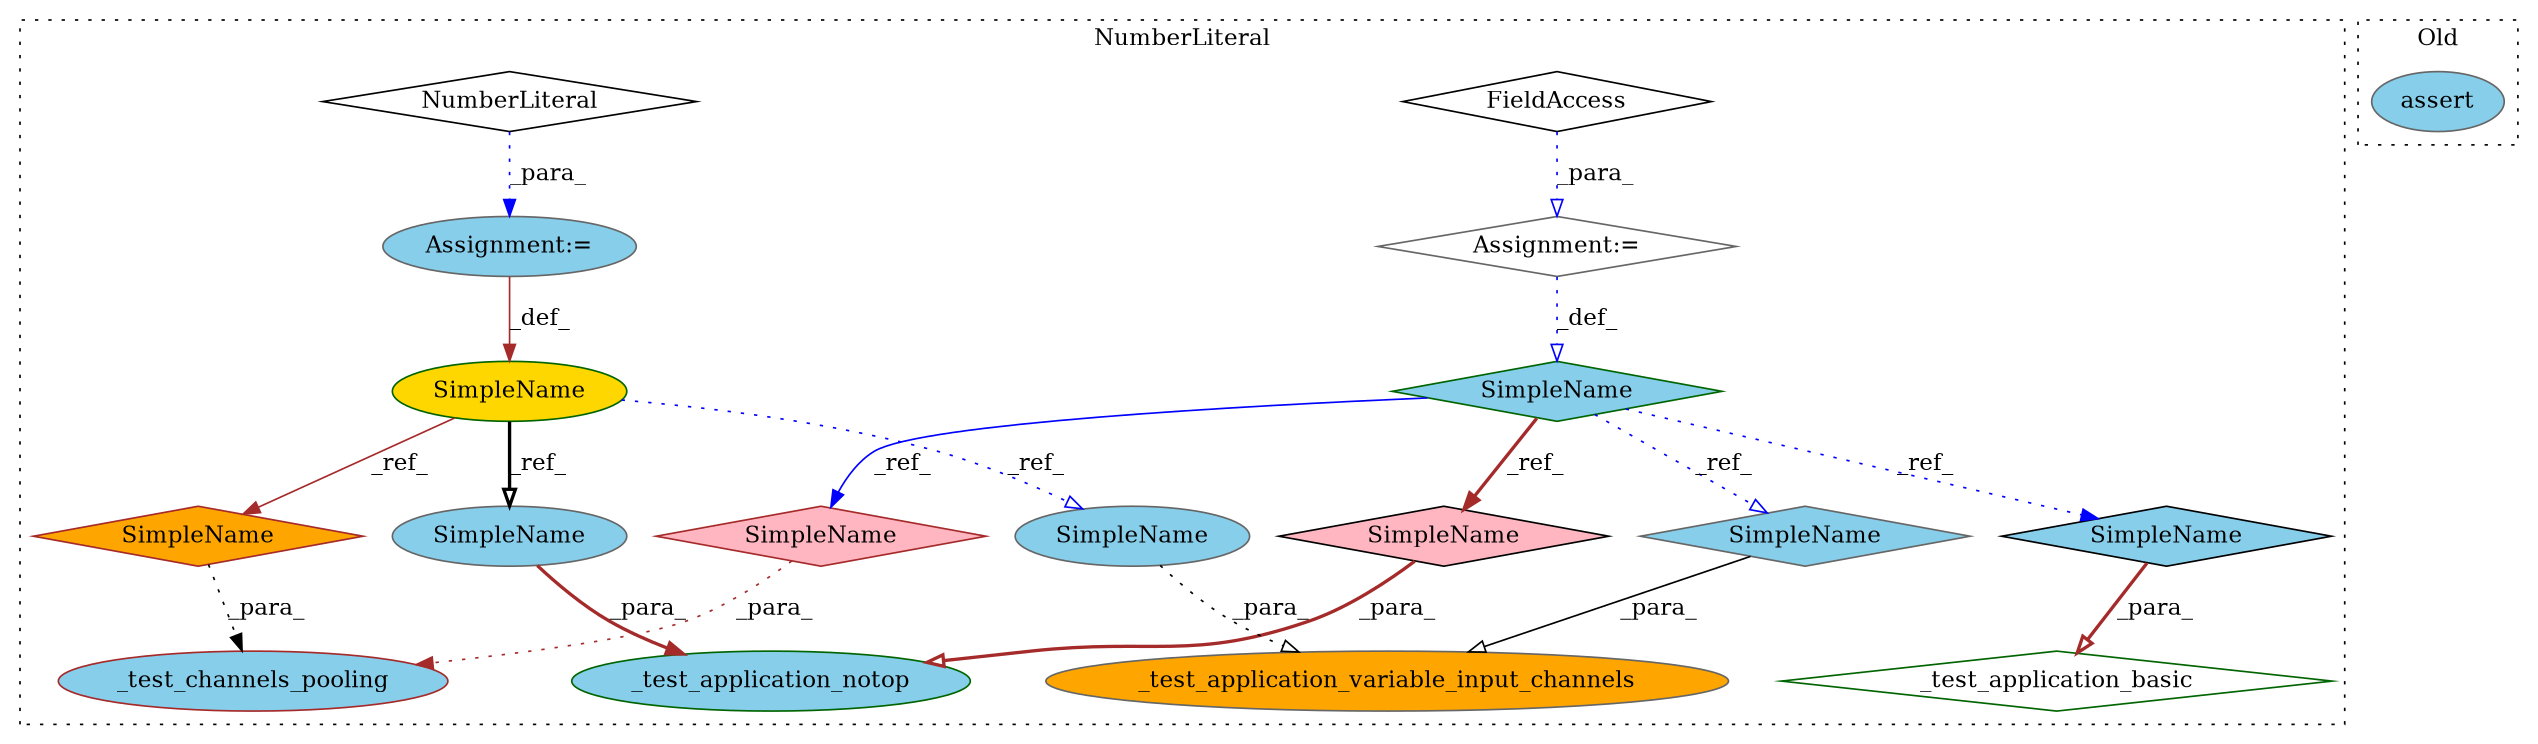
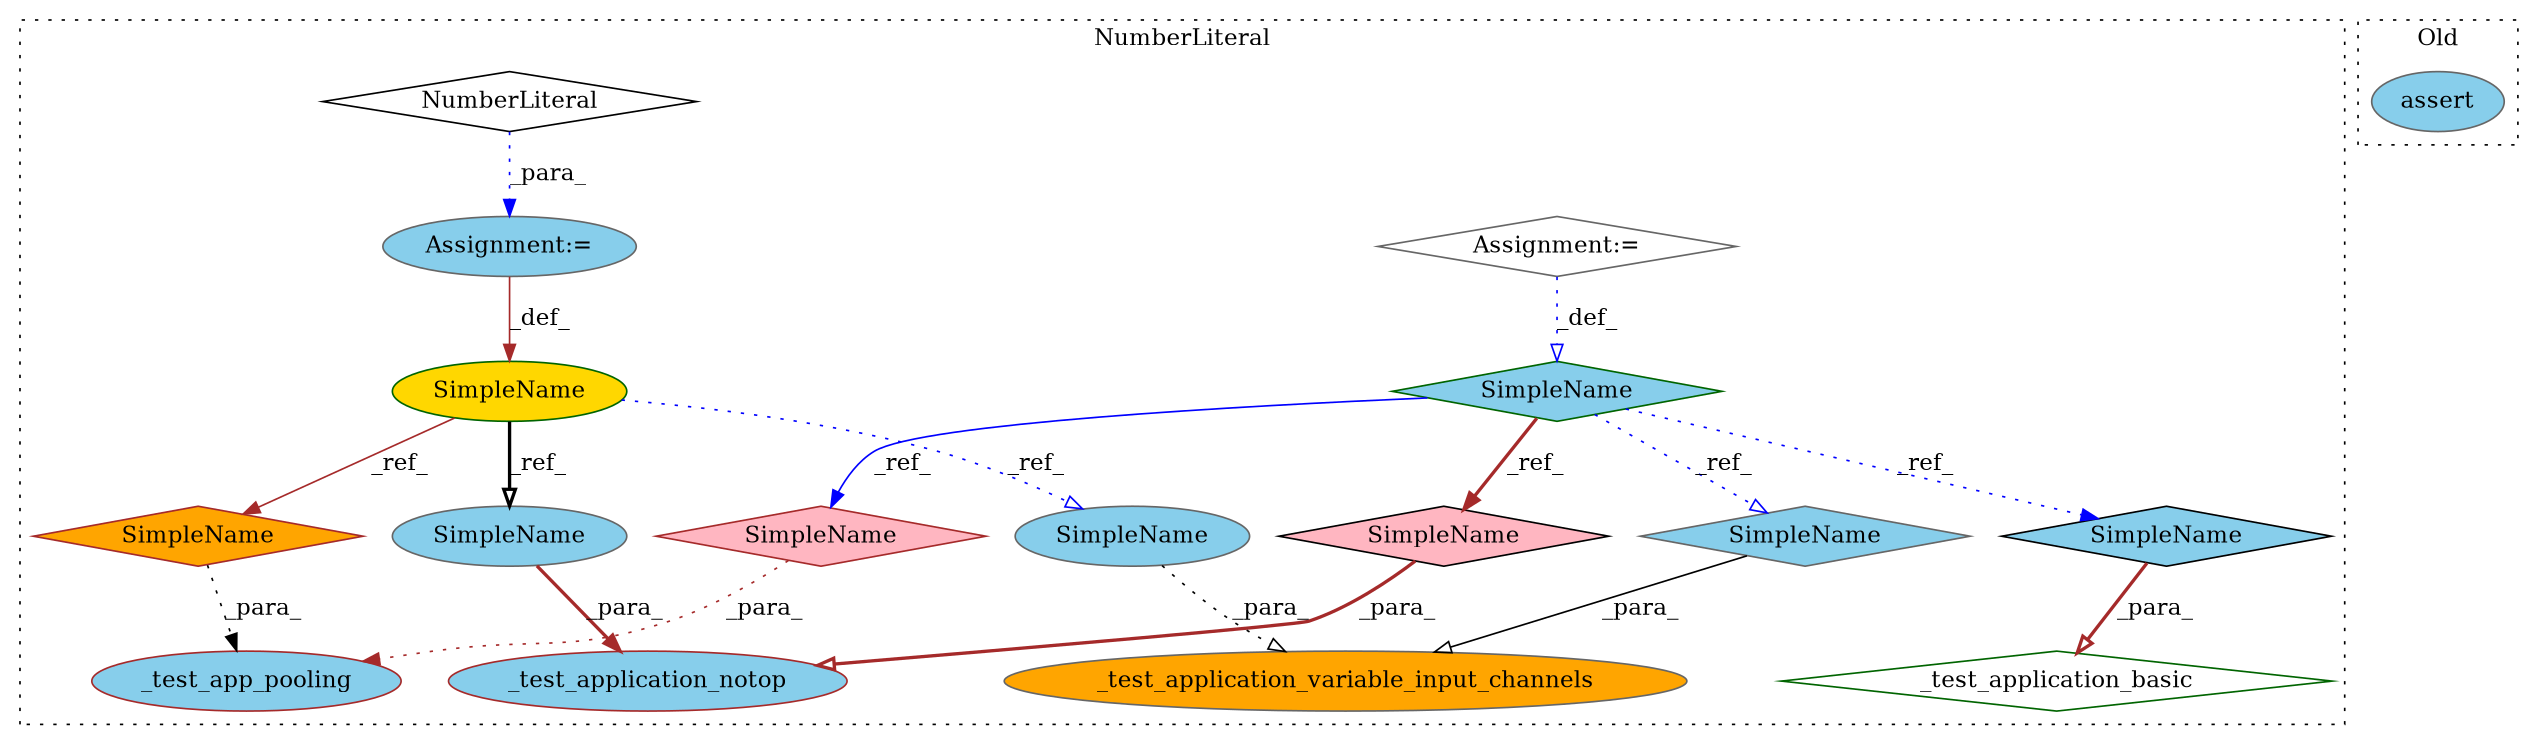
(1557, 102) -> none
(253, 681) -> (246, 681)
(771, 681) -> (648, 681)
